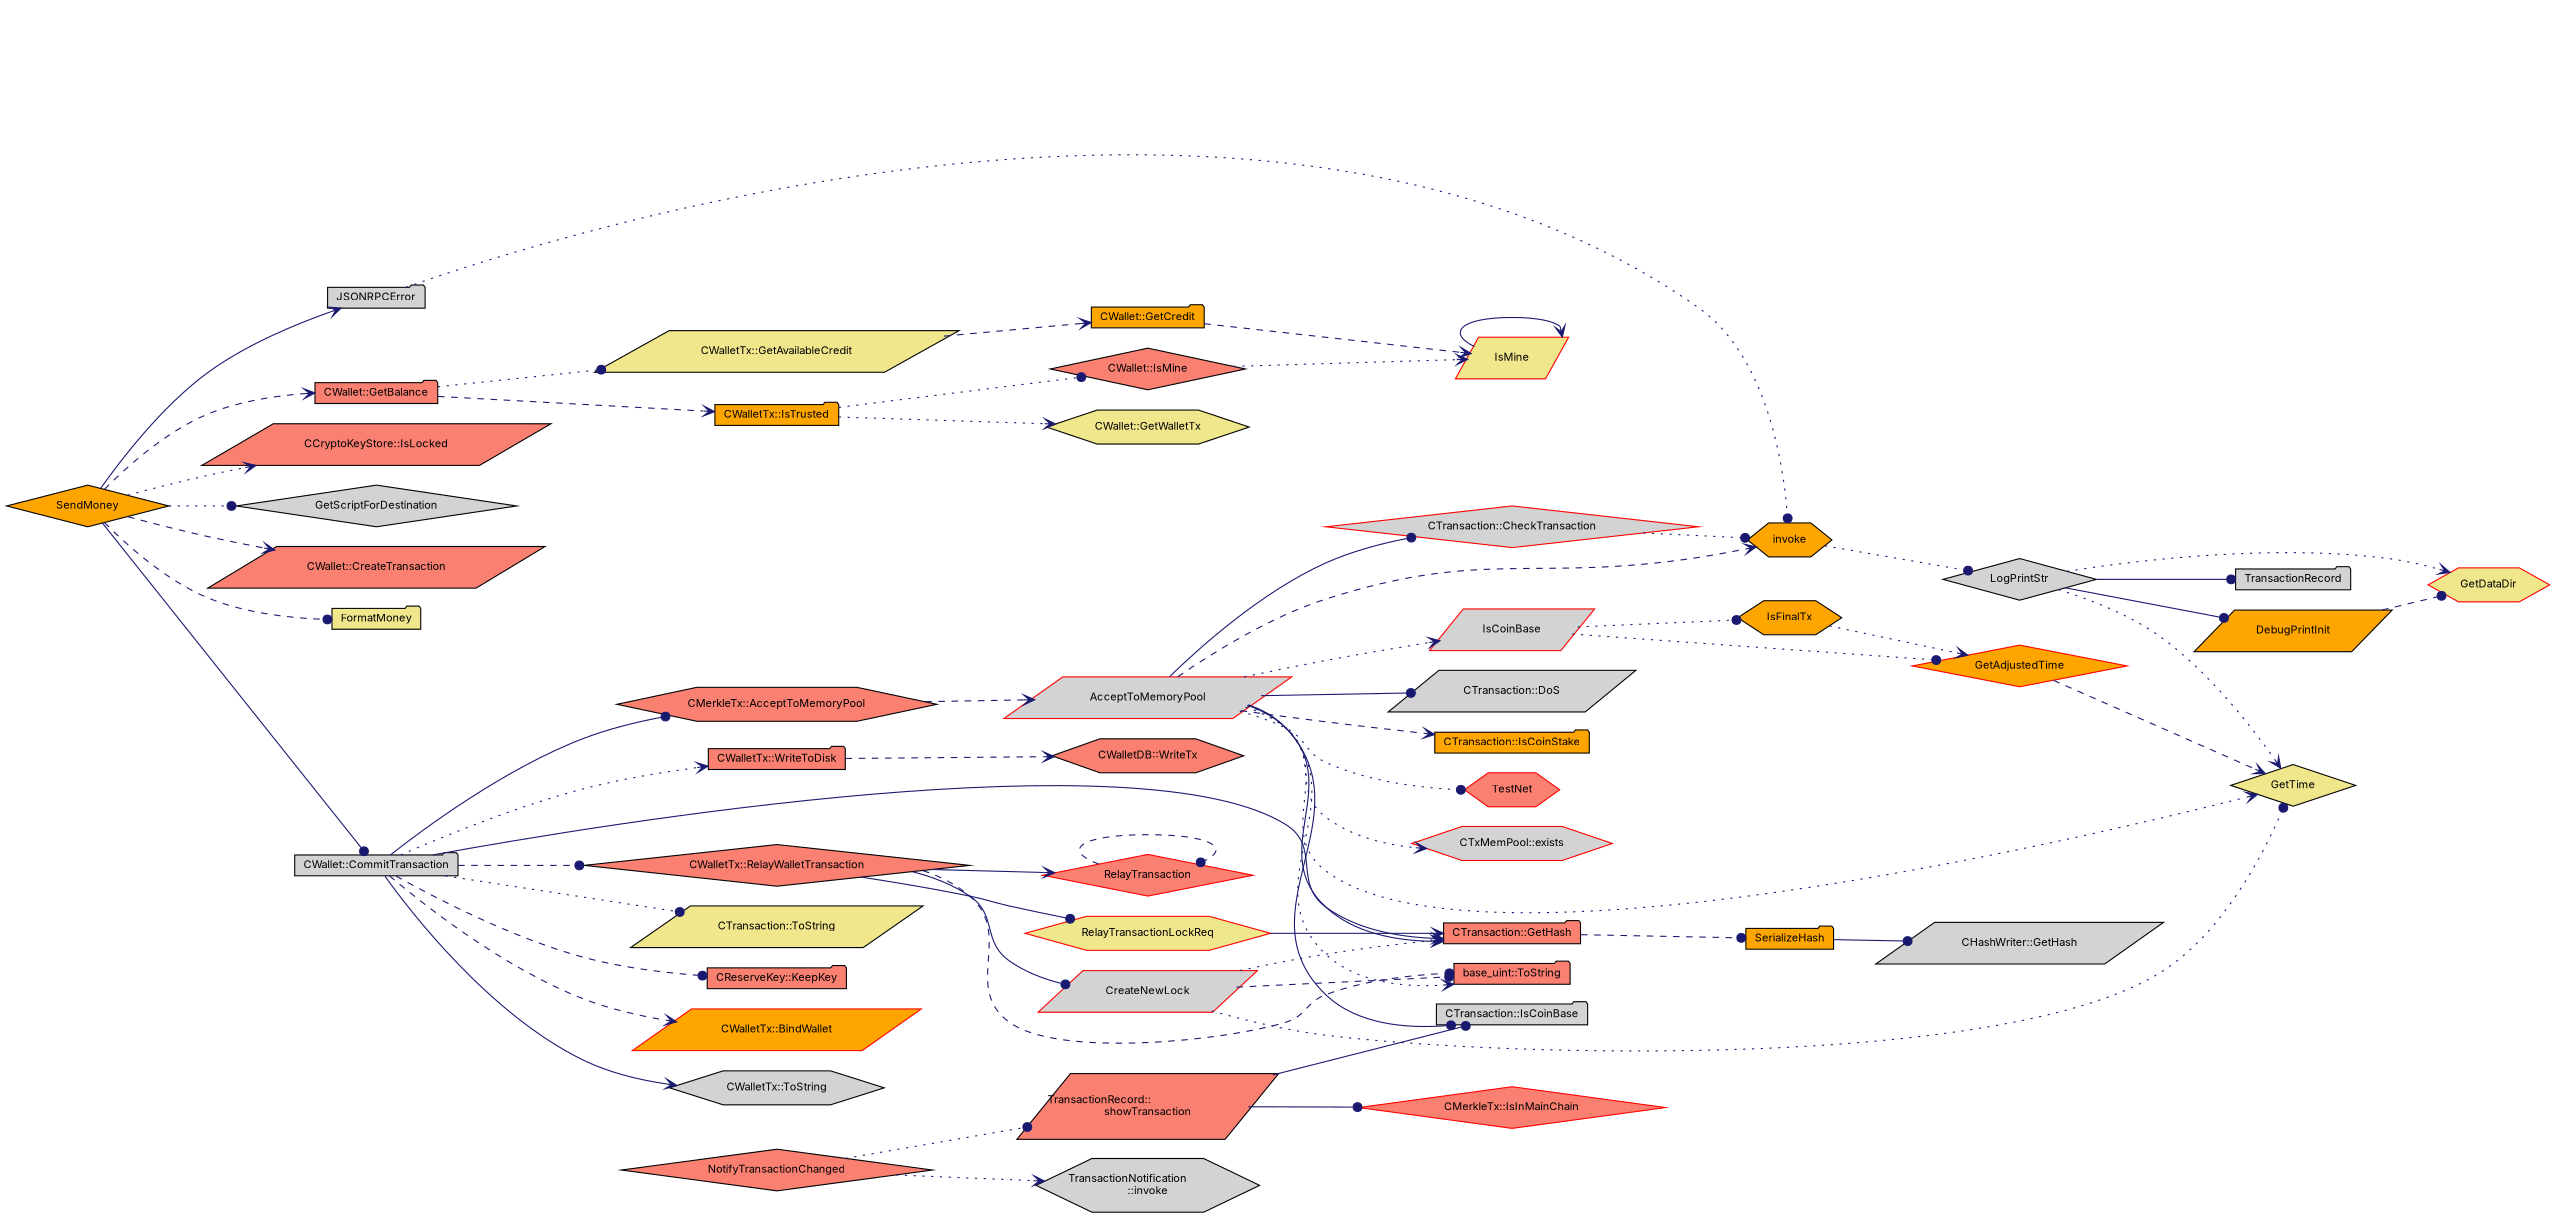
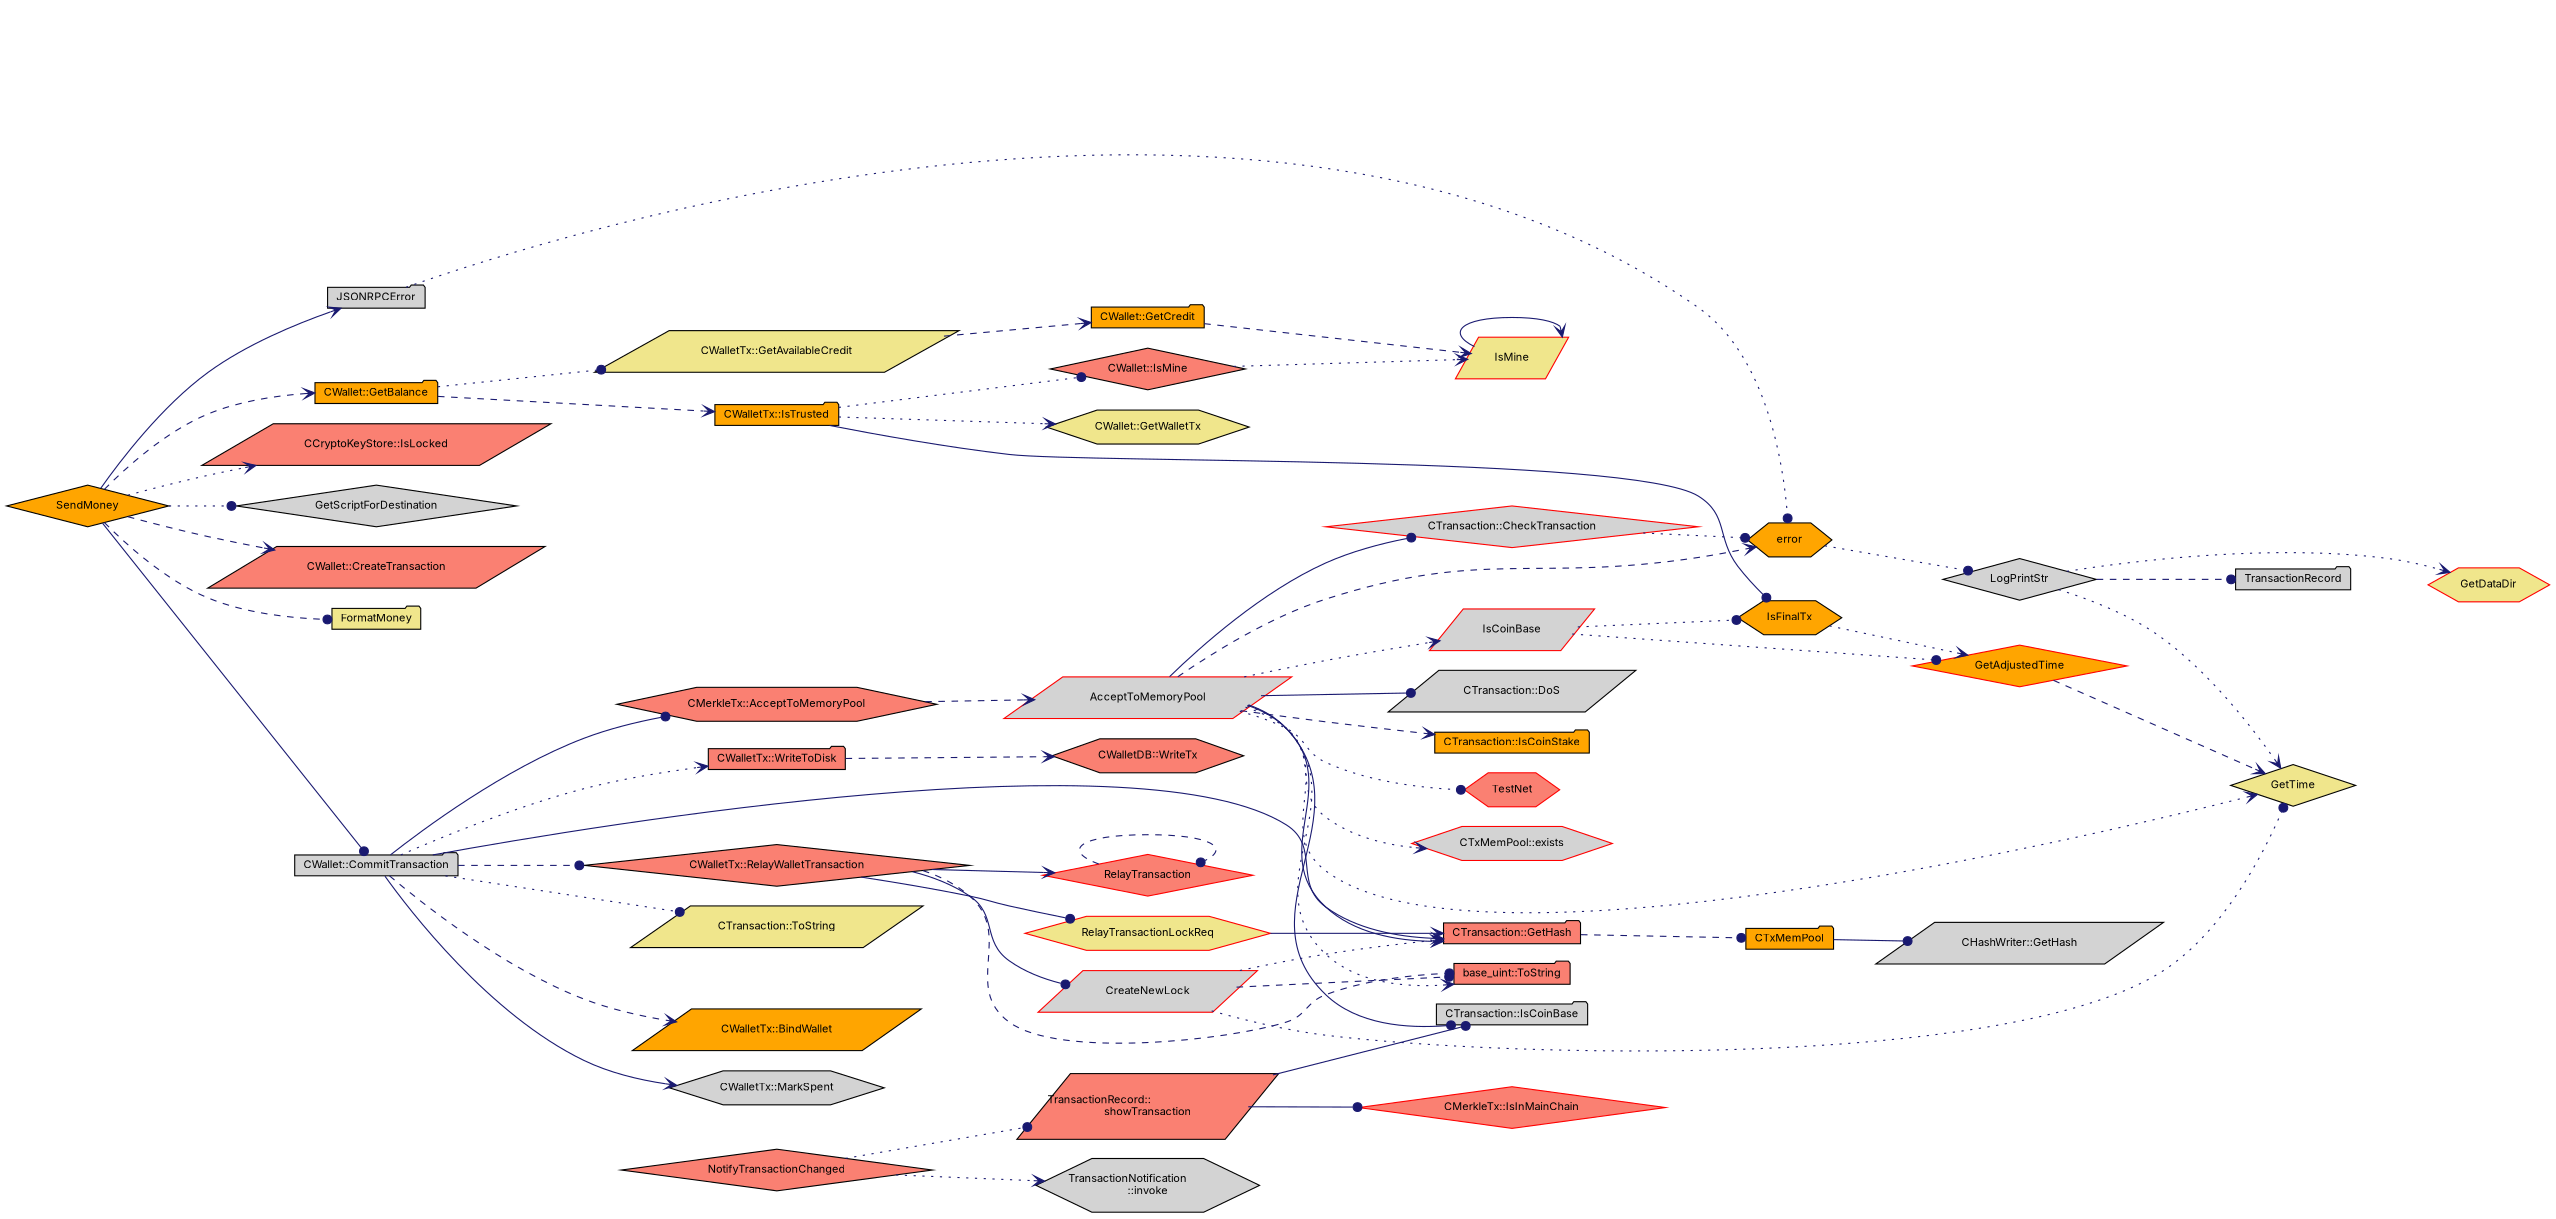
(376, 393) -> (376, 393)
none -> (1324, 463)
(1790, 540) -> (1790, 540)
(2162, 579) -> (2162, 579)
(2293, 631) -> none
(1790, 939) -> (1790, 939)
(777, 978) -> none
(777, 1030) -> (777, 1030)
(777, 1088) -> (777, 1088)
